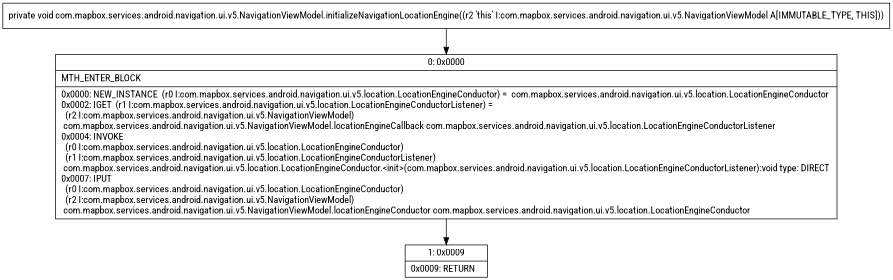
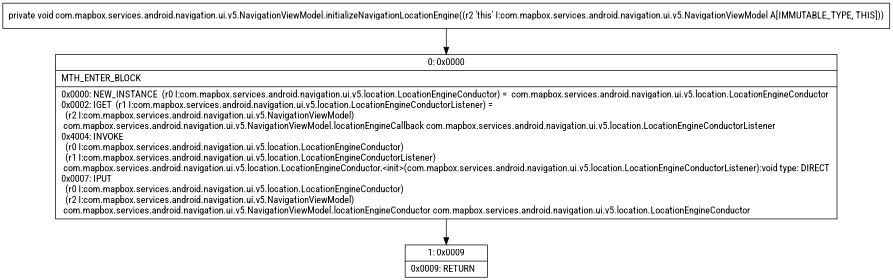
(95, 137) -> (95, 137)
